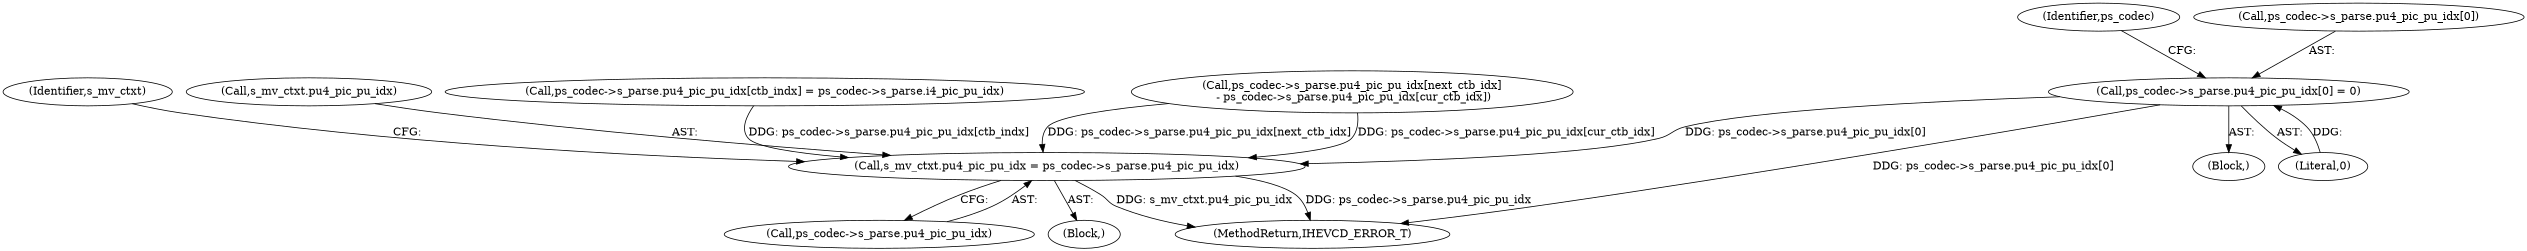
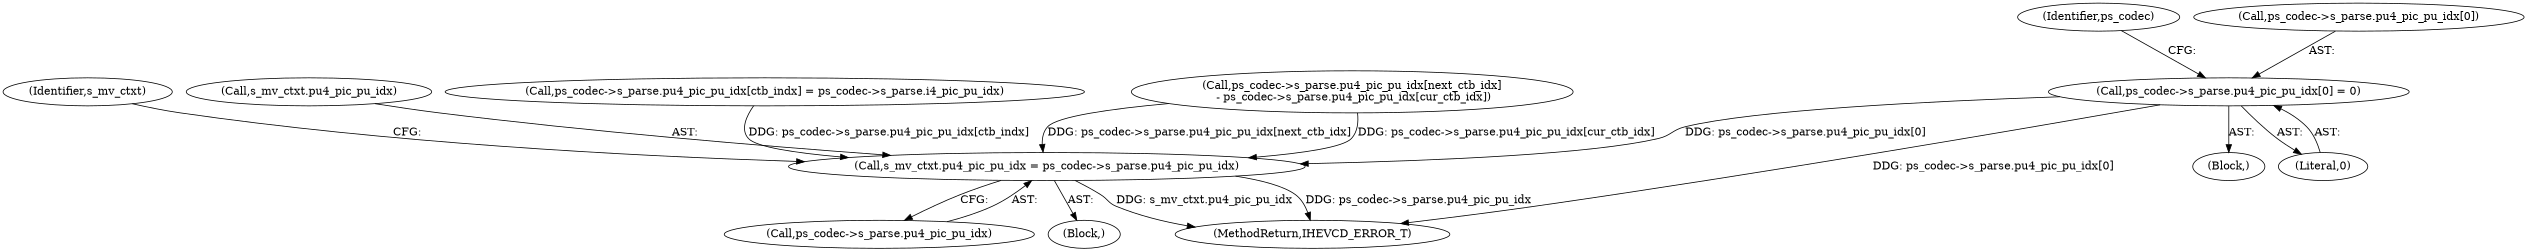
(2329, 133) -> (2329, 133)
